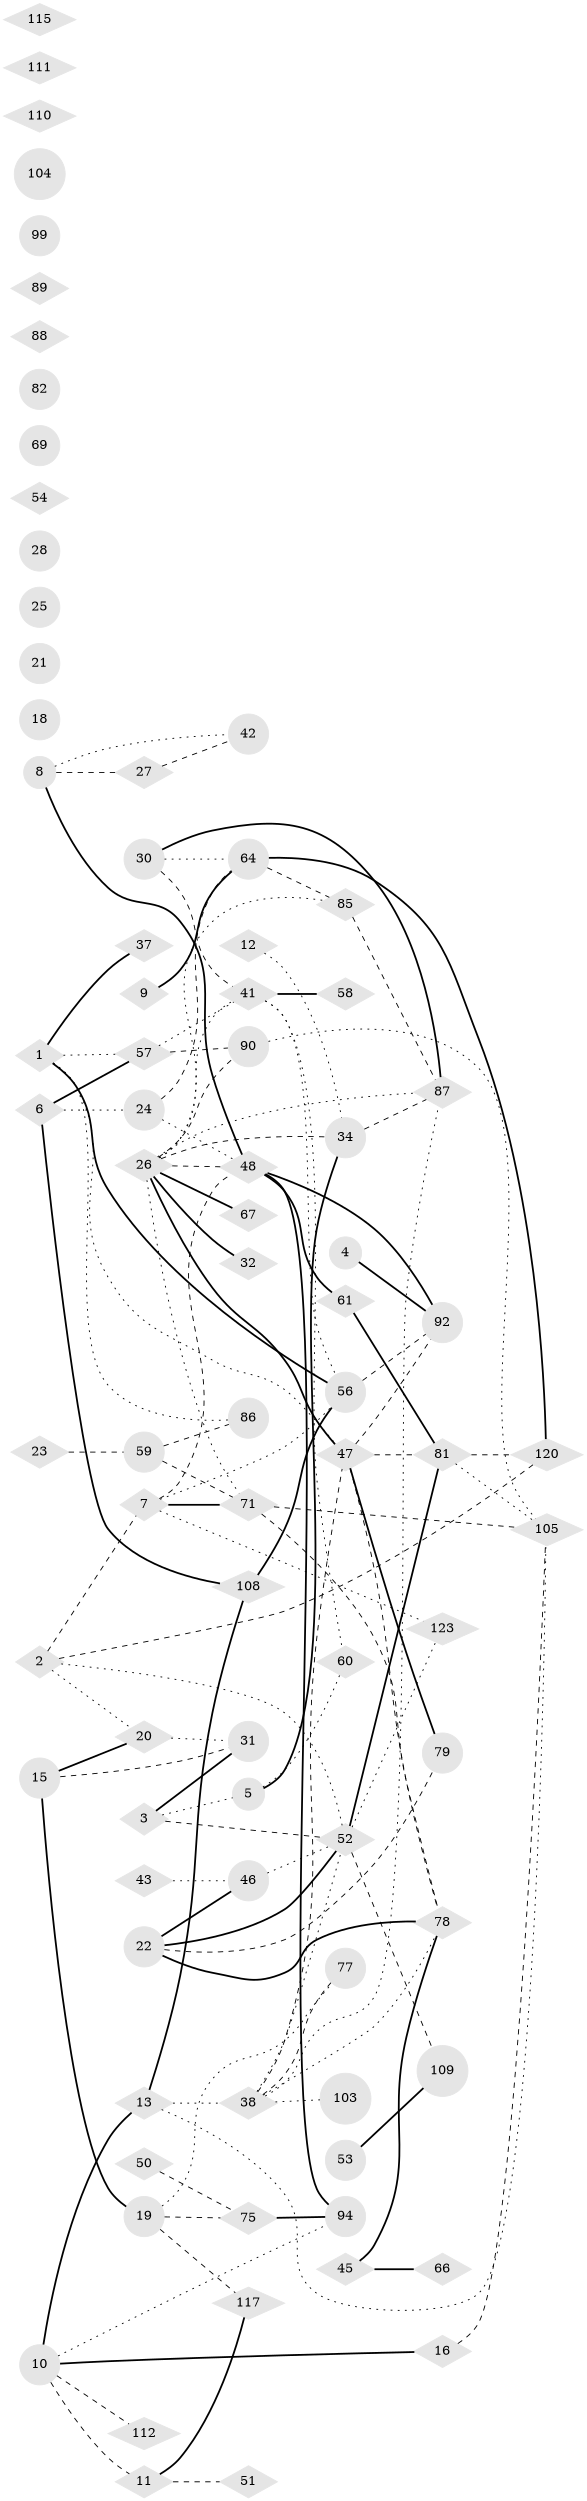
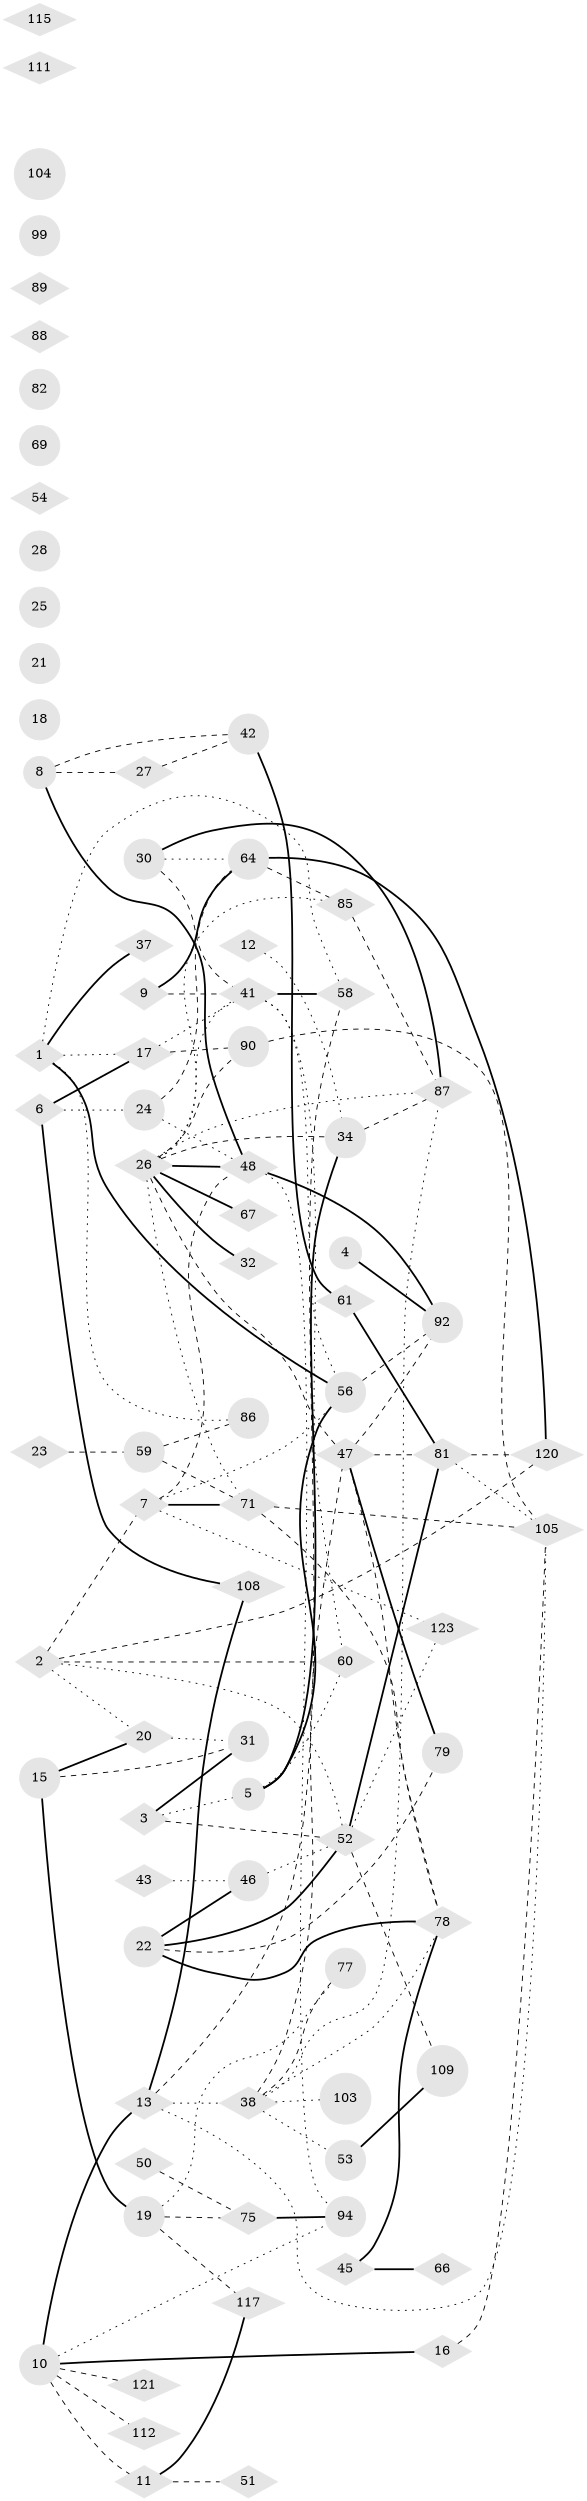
(40, 116) -> none
(140, 742) -> (140, 742)
none -> (191, 994)
(144, 1054) -> (144, 1054)
(196, 1166) -> (196, 1166)
(508, 1184) -> (508, 1184)
(301, 1232) -> (292, 1011)
(125, 1301) -> (167, 800)
(238, 1315) -> (238, 1315)
(297, 1492) -> (301, 1532)
none -> (314, 1571)
(305, 1660) -> (305, 1634)
none -> (190, 1662)
(309, 1963) -> (295, 2131)
none -> (144, 2385)
